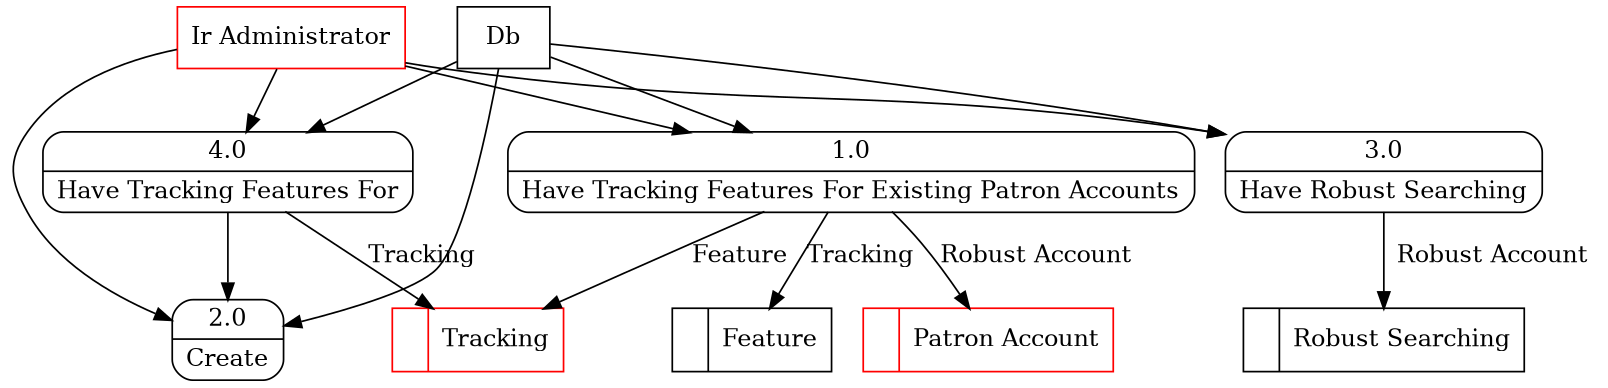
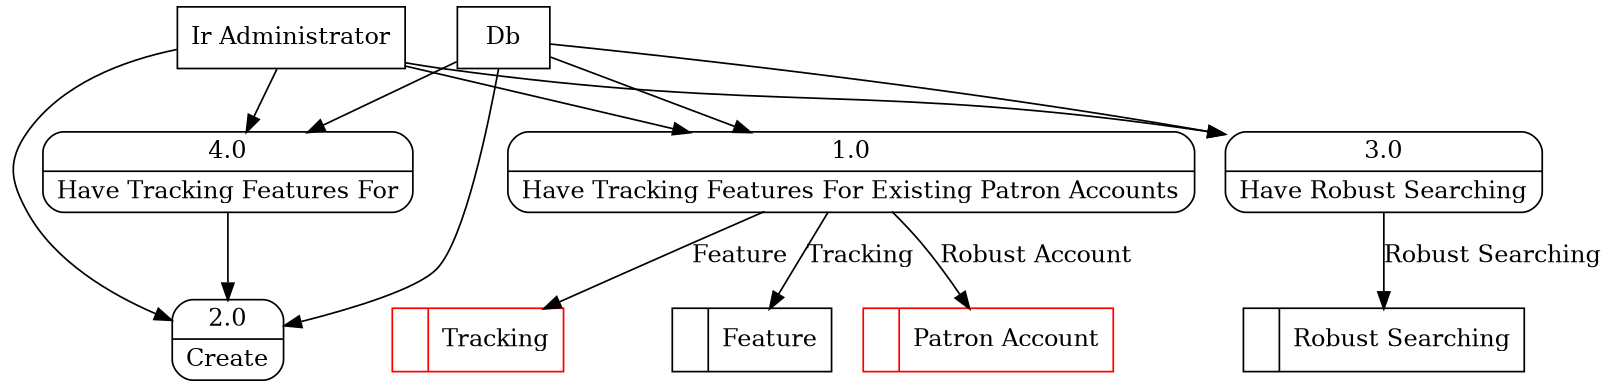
(291, 38) -> (291, 38)
(352, 255) -> none
(1493, 256) -> (1493, 256)
